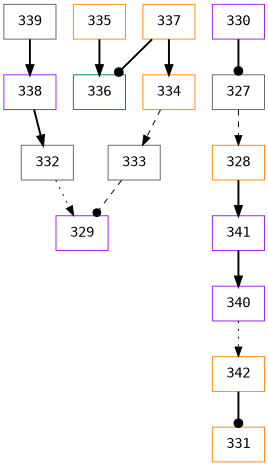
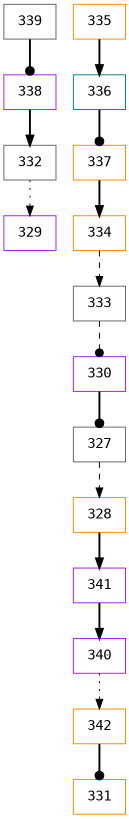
(30, 52) -> (30, 53)
(137, 54) -> (99, 124)
(110, 195) -> (99, 335)
